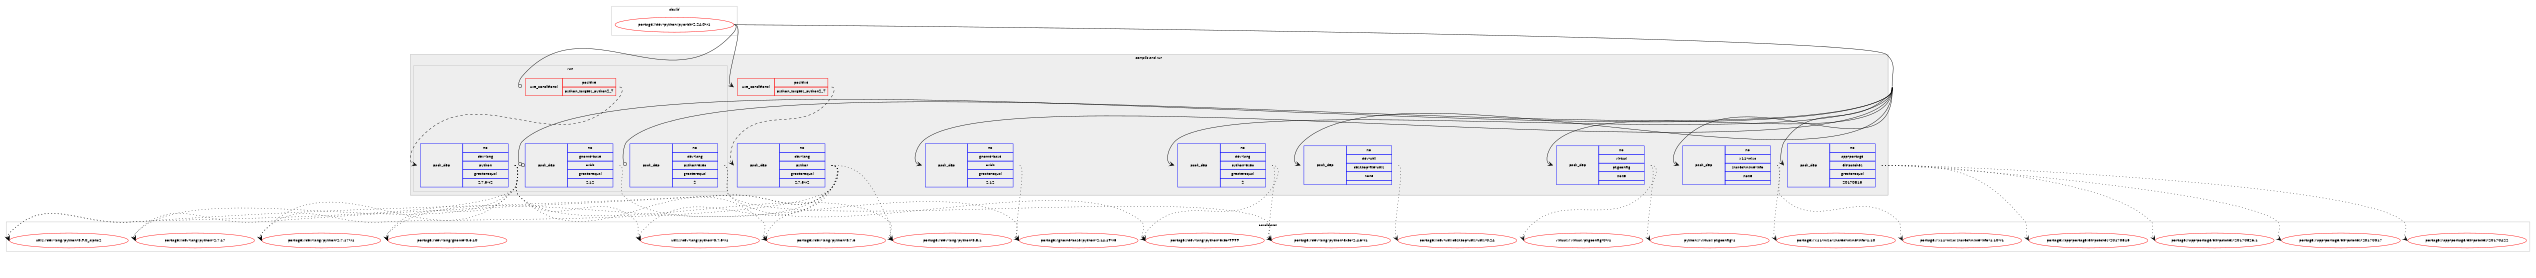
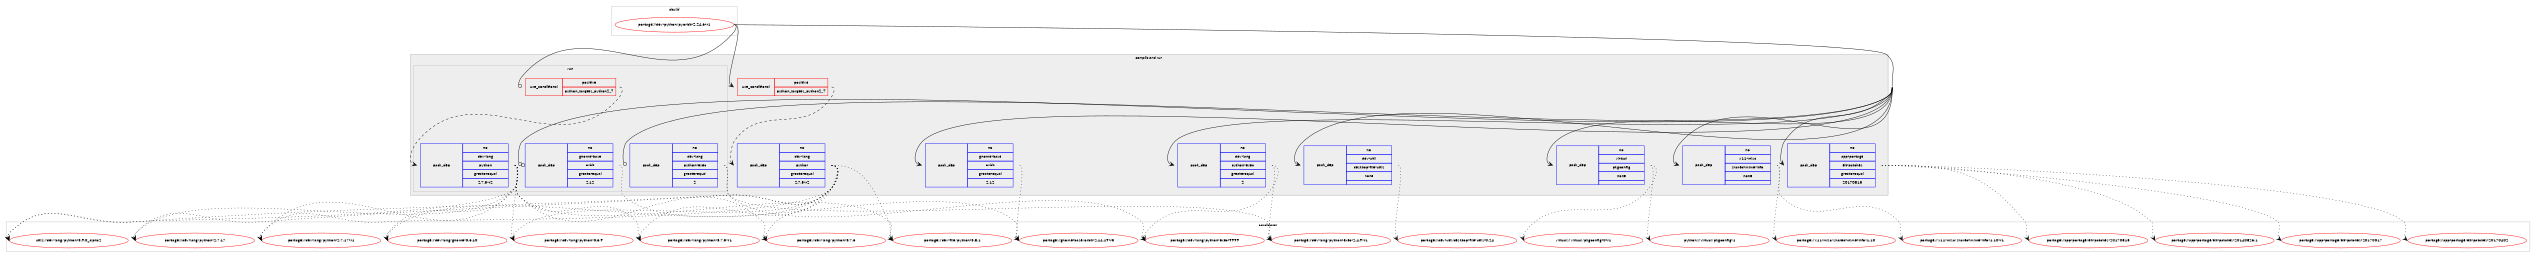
(674, 25) -> (674, 25)
none -> (574, 240)
(700, 240) -> (700, 240)
(952, 240) -> (952, 240)
(1079, 240) -> (1079, 240)
(1331, 240) -> (1331, 240)
(1457, 240) -> (1457, 240)
(2215, 240) -> (2215, 240)
(2467, 240) -> (2467, 240)
